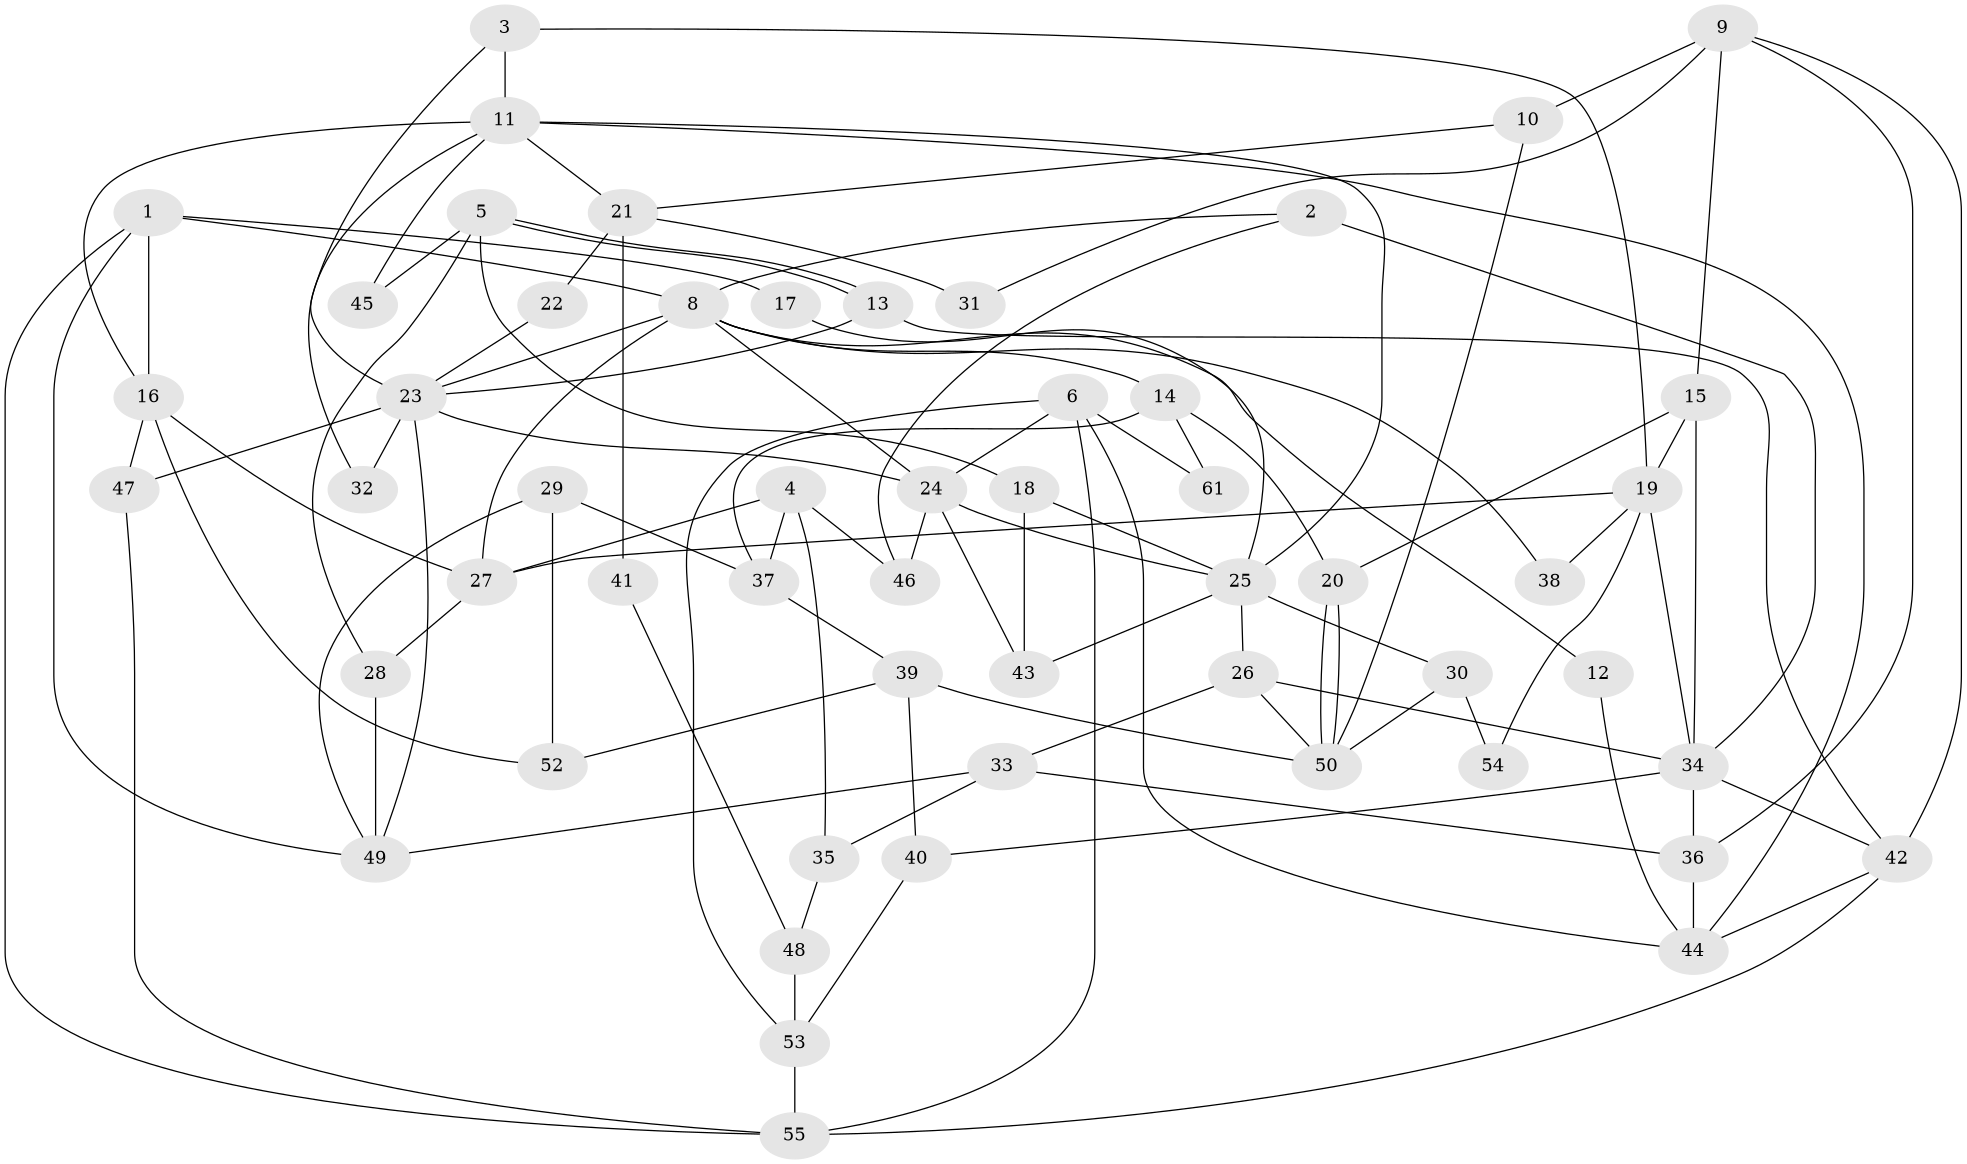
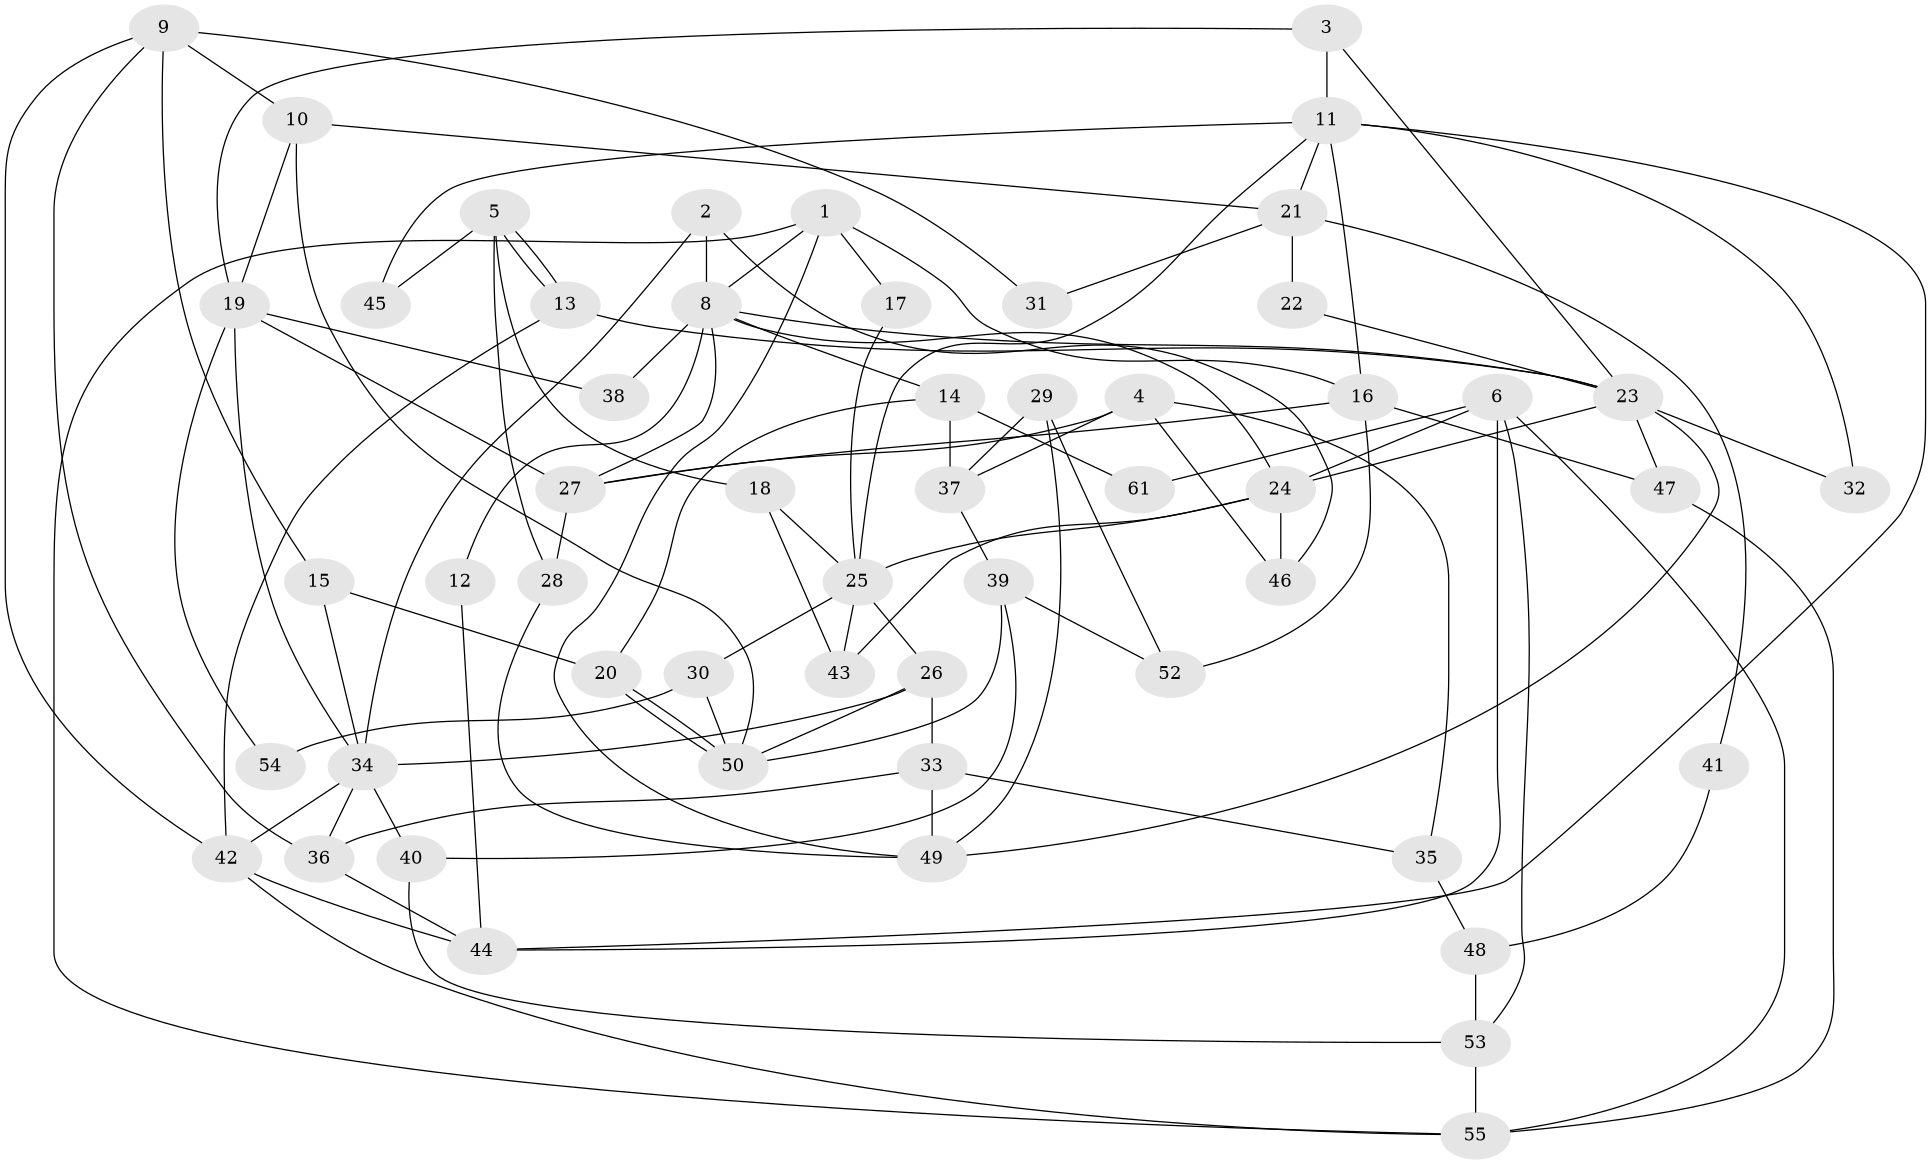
(1672, 444) -> (266, 213)
